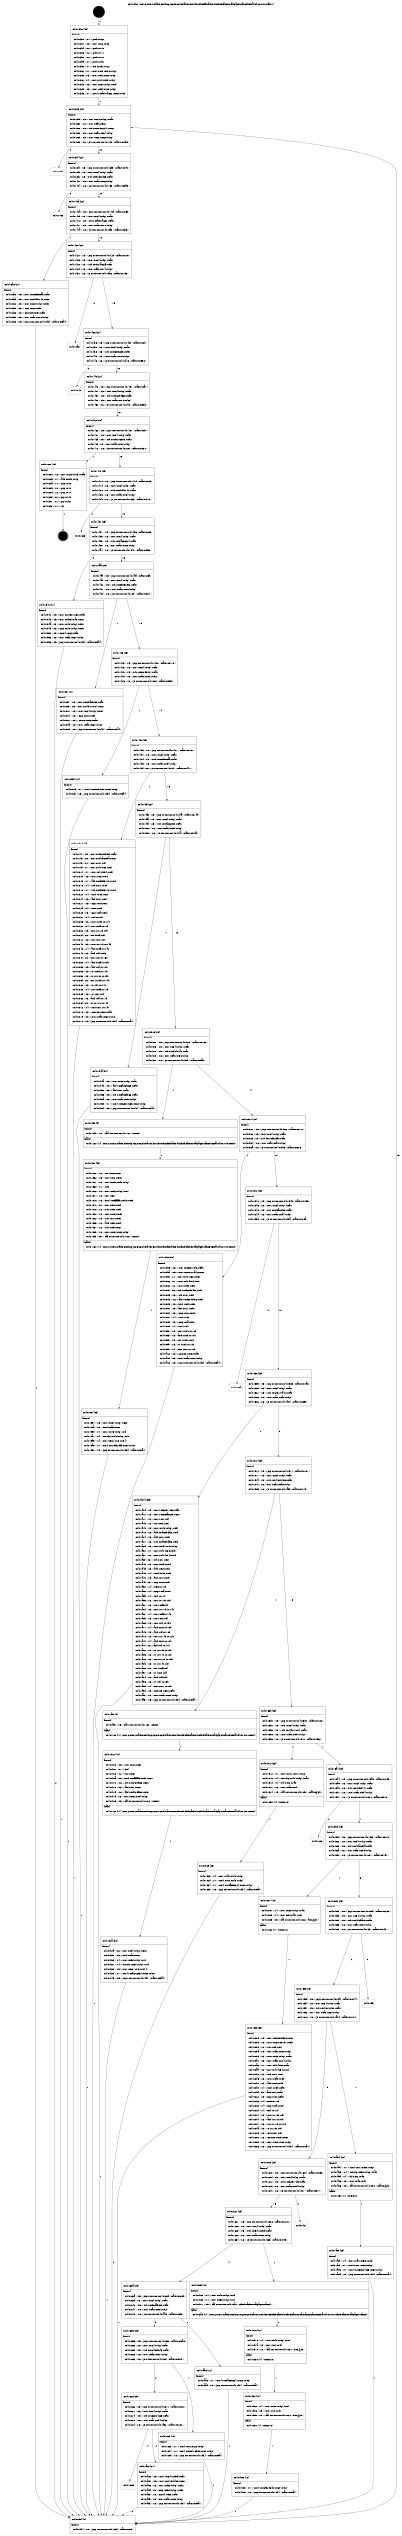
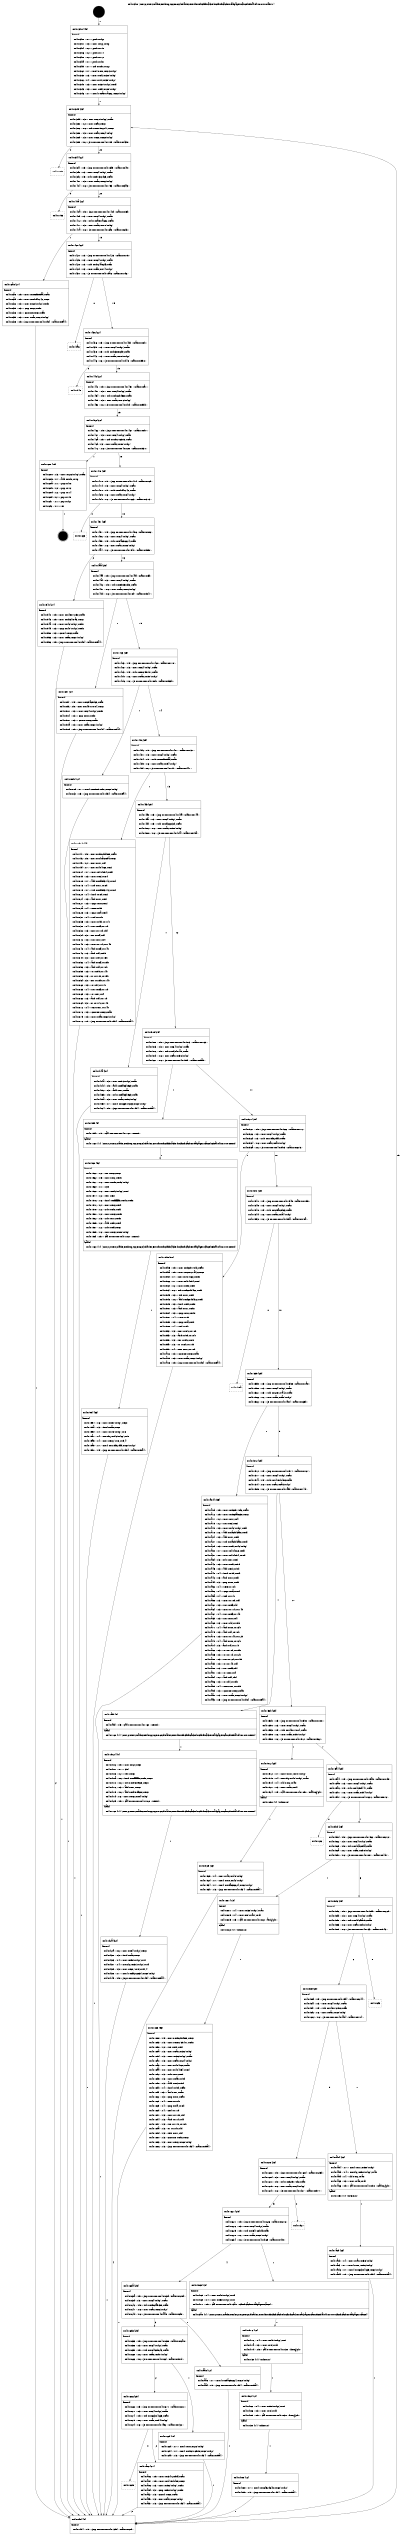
(292, 1600) -> (293, 1600)
